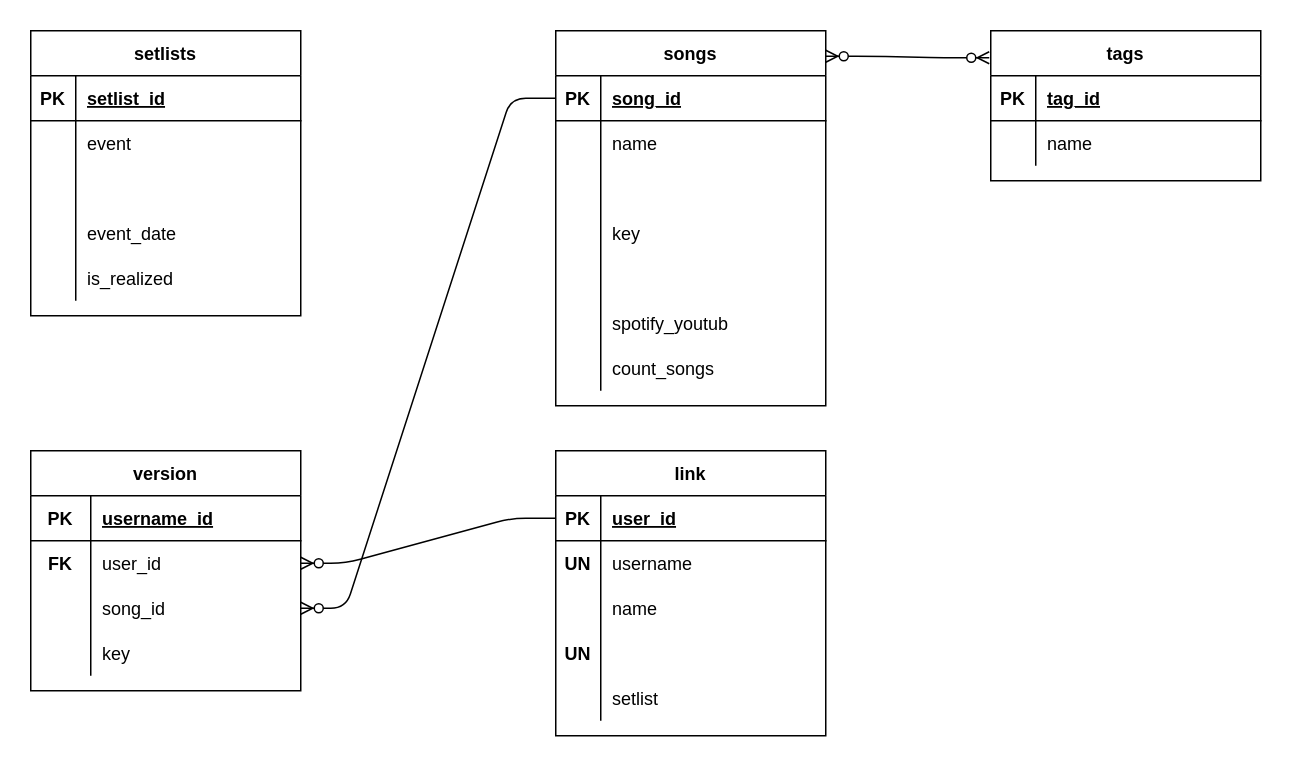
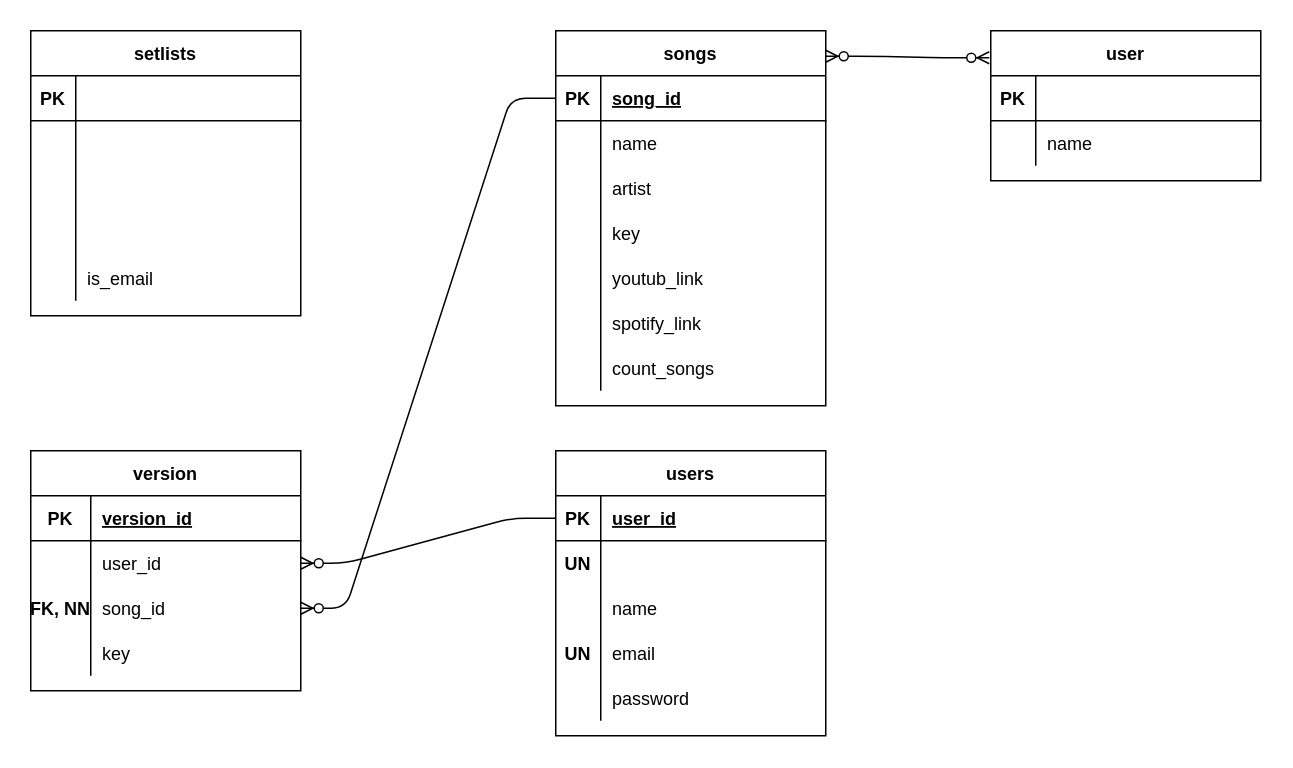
(1125, 54) -> (1125, 54)
(188, 98) -> none
(1148, 98) -> none
(188, 143) -> none
none -> (713, 188)
(188, 233) -> none
none -> (713, 278)
(135, 279) -> (120, 279)
(680, 324) -> (665, 324)
(690, 474) -> (690, 474)
(155, 519) -> (148, 519)
(61, 563) -> none
(713, 563) -> none
none -> (61, 608)
none -> (713, 653)
(643, 699) -> (652, 699)
